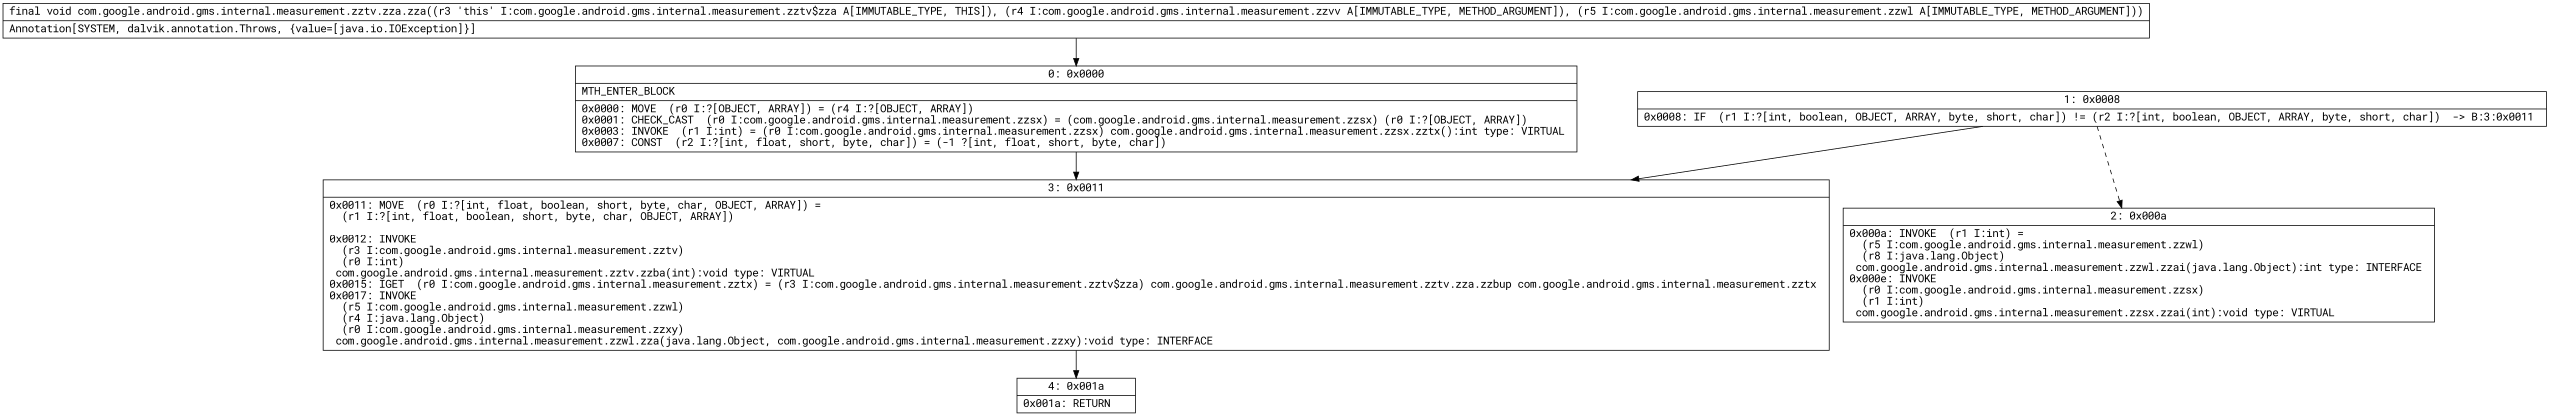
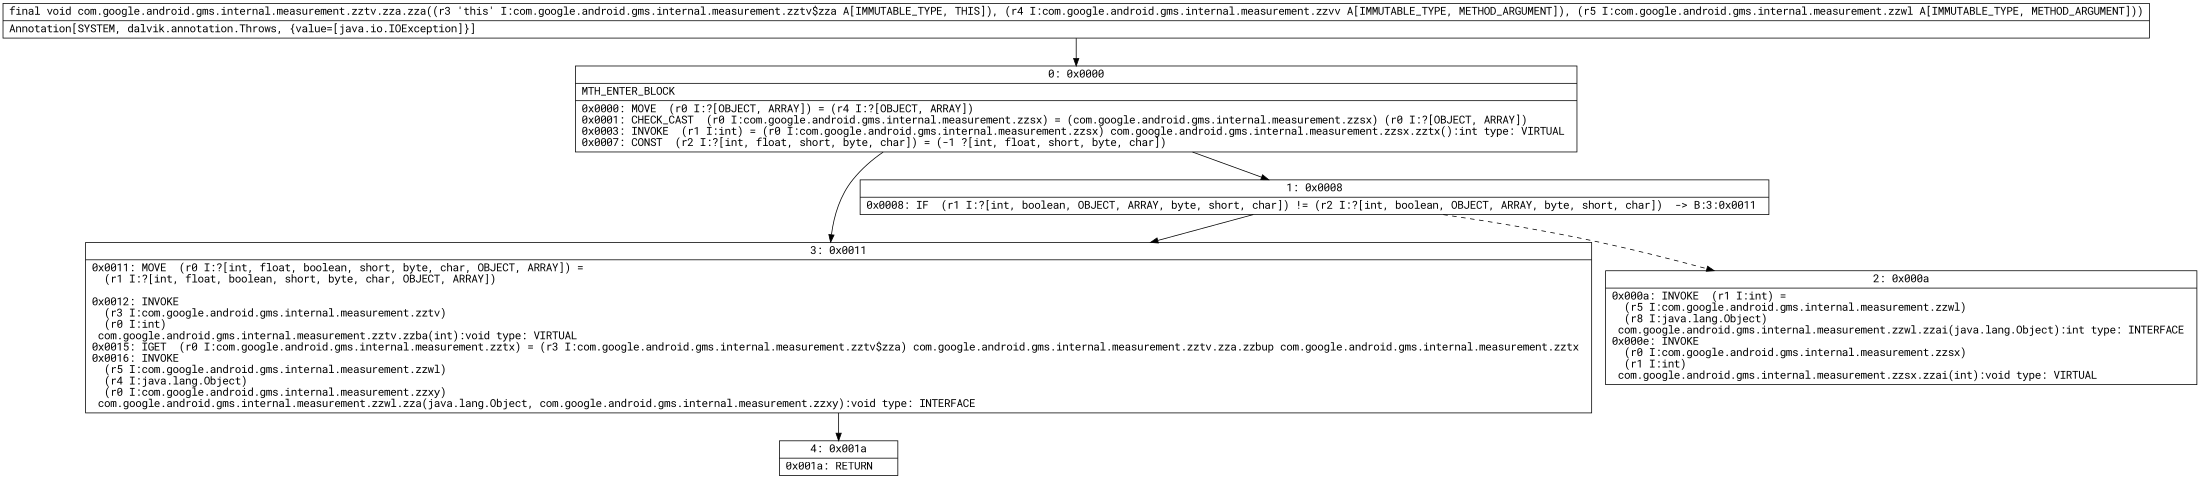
none -> (1227, 165)
(379, 296) -> (142, 359)
